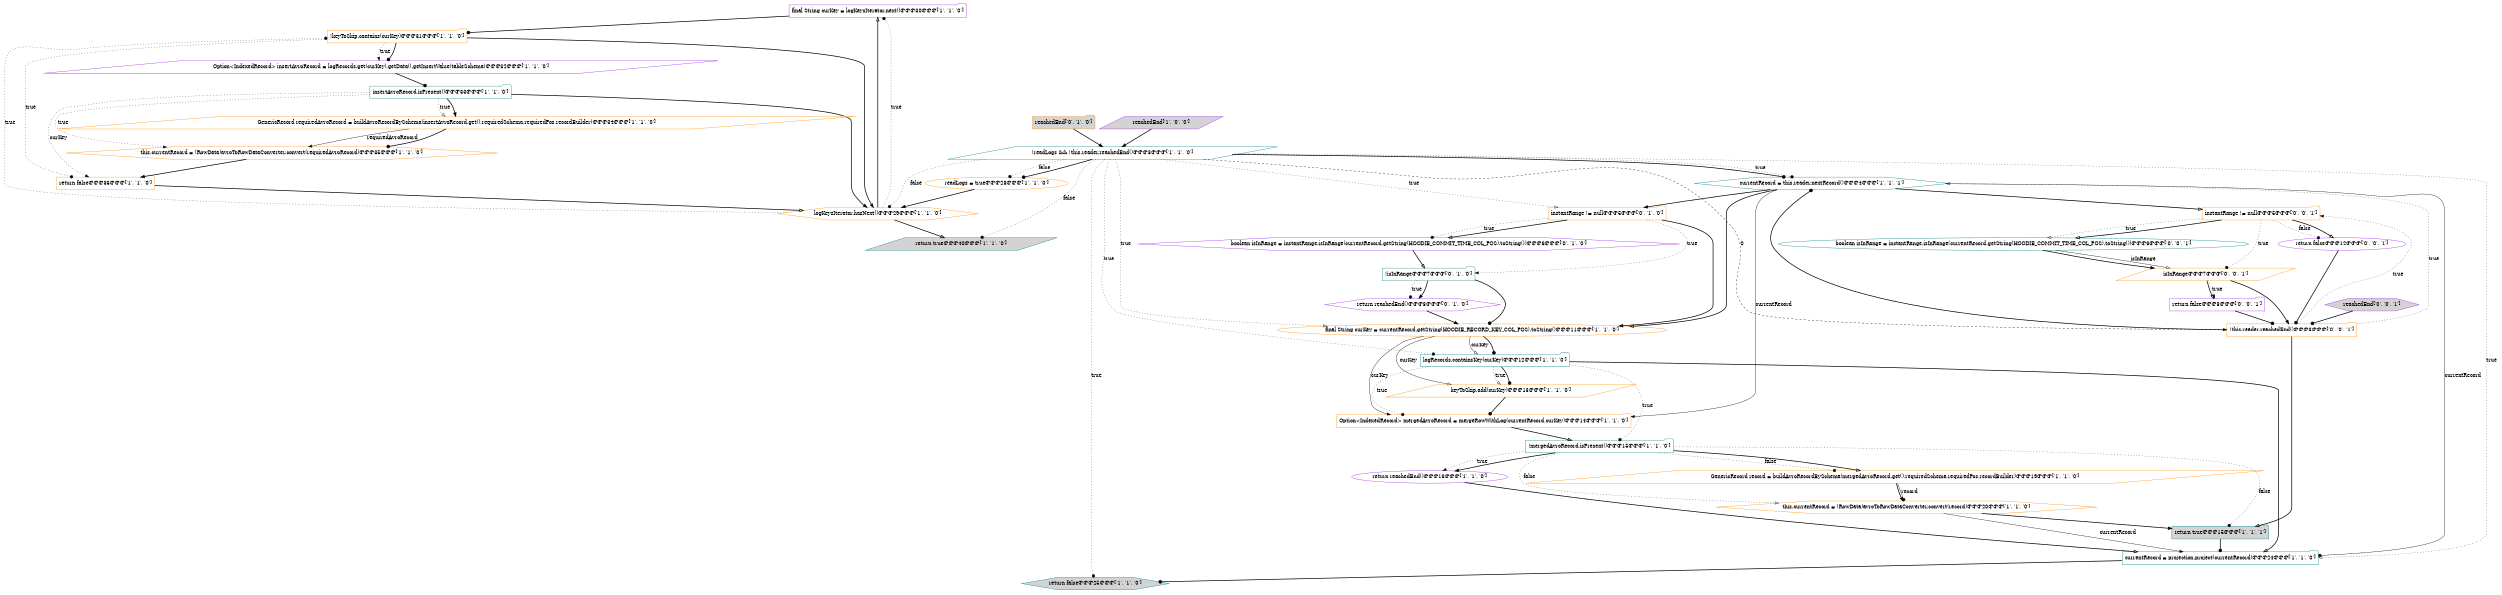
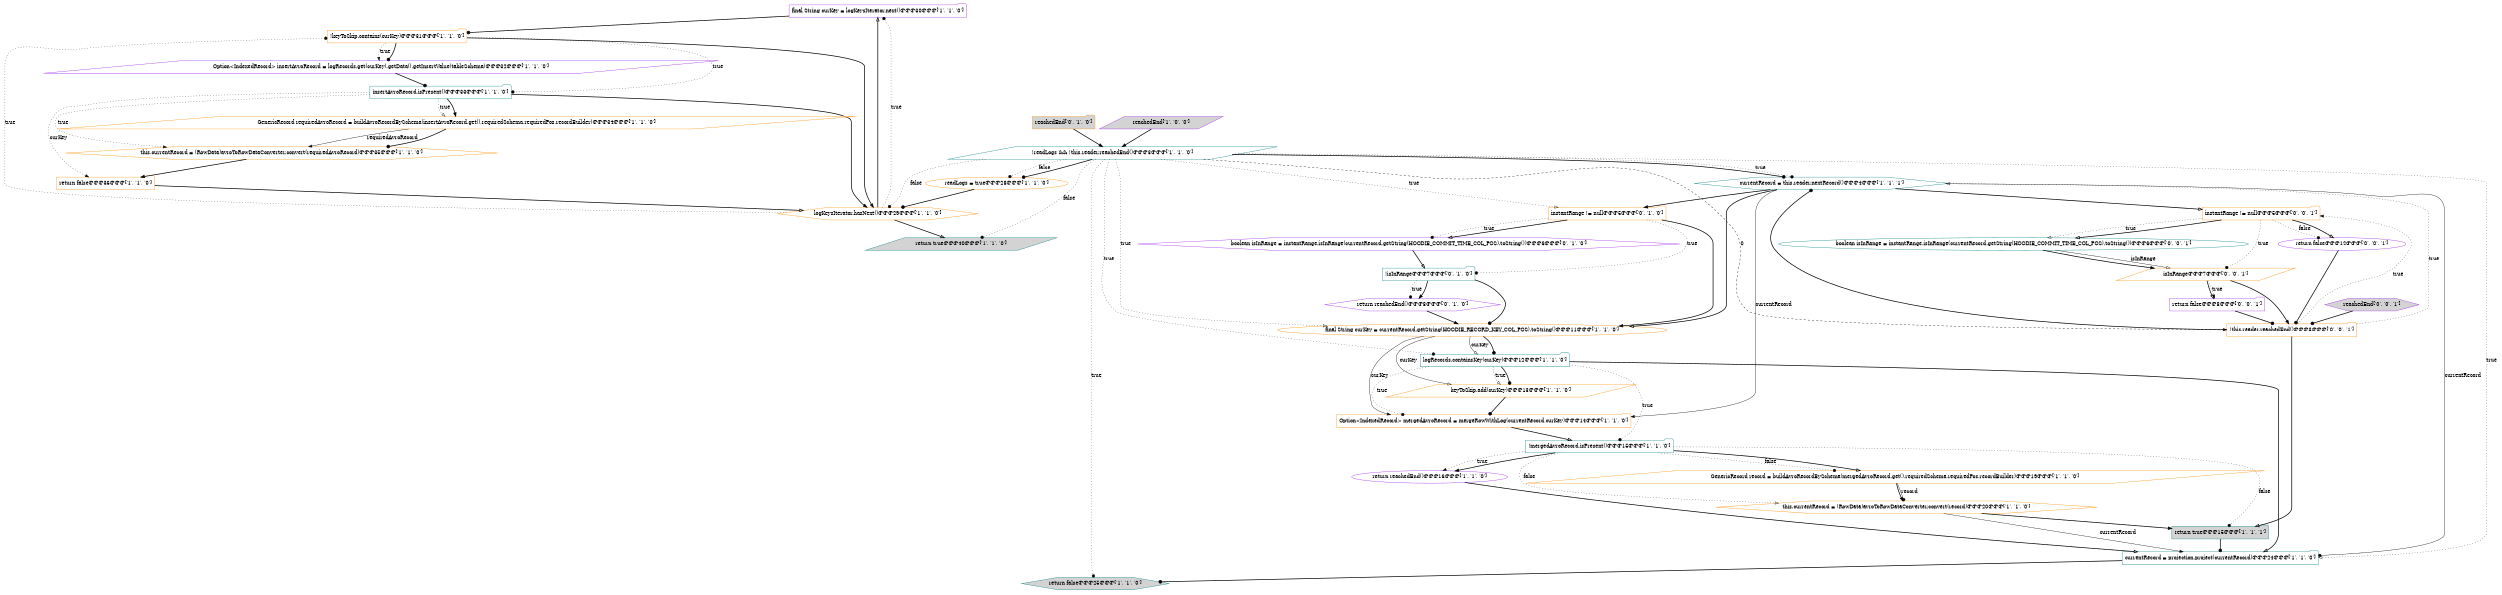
(106, 51) -> (694, 54)
(939, 198) -> (939, 198)
(1610, 266) -> (1610, 266)
